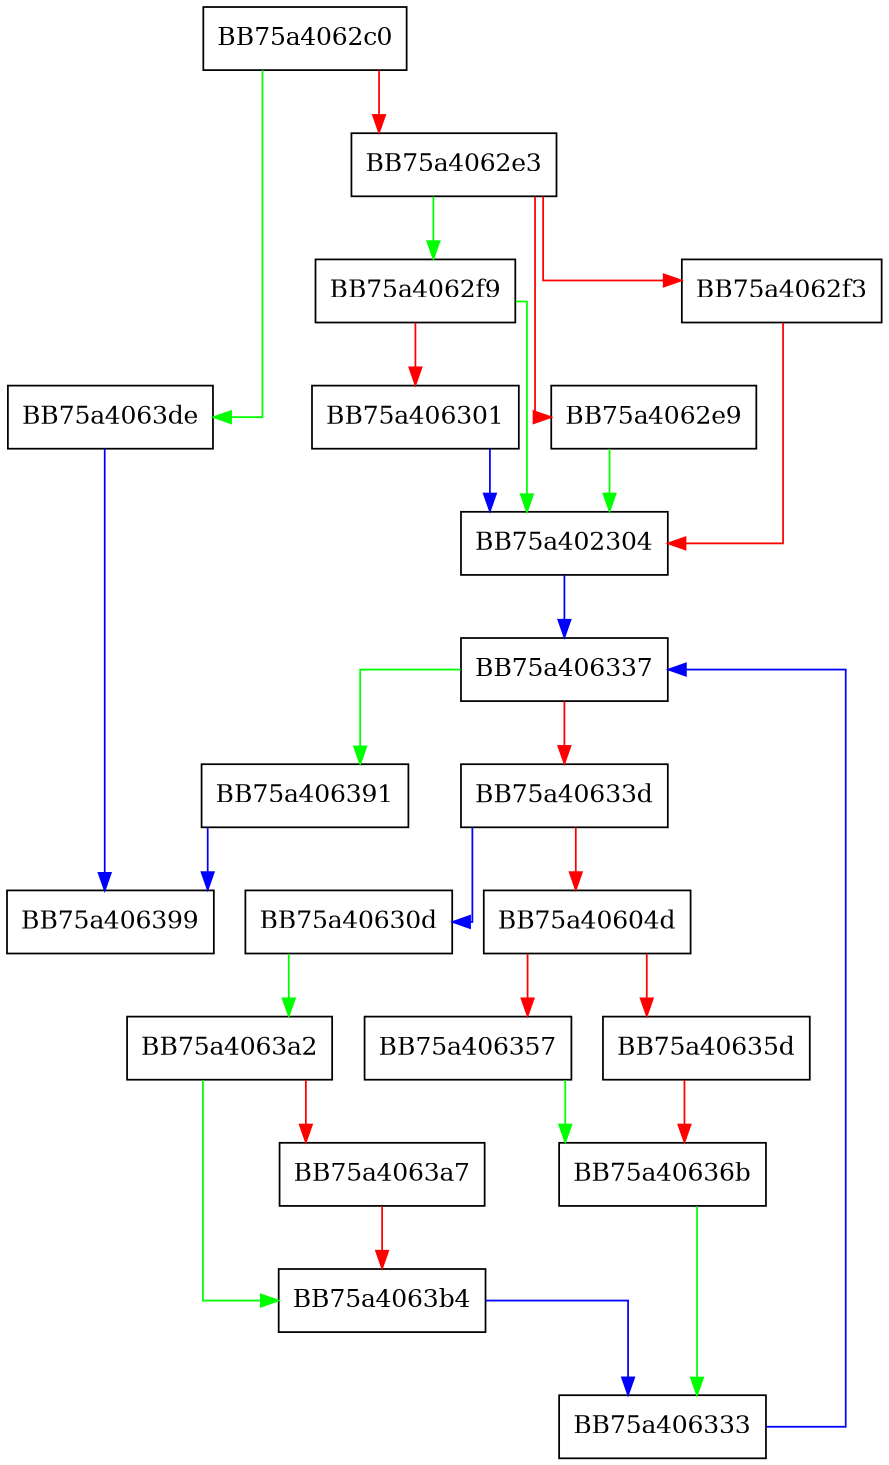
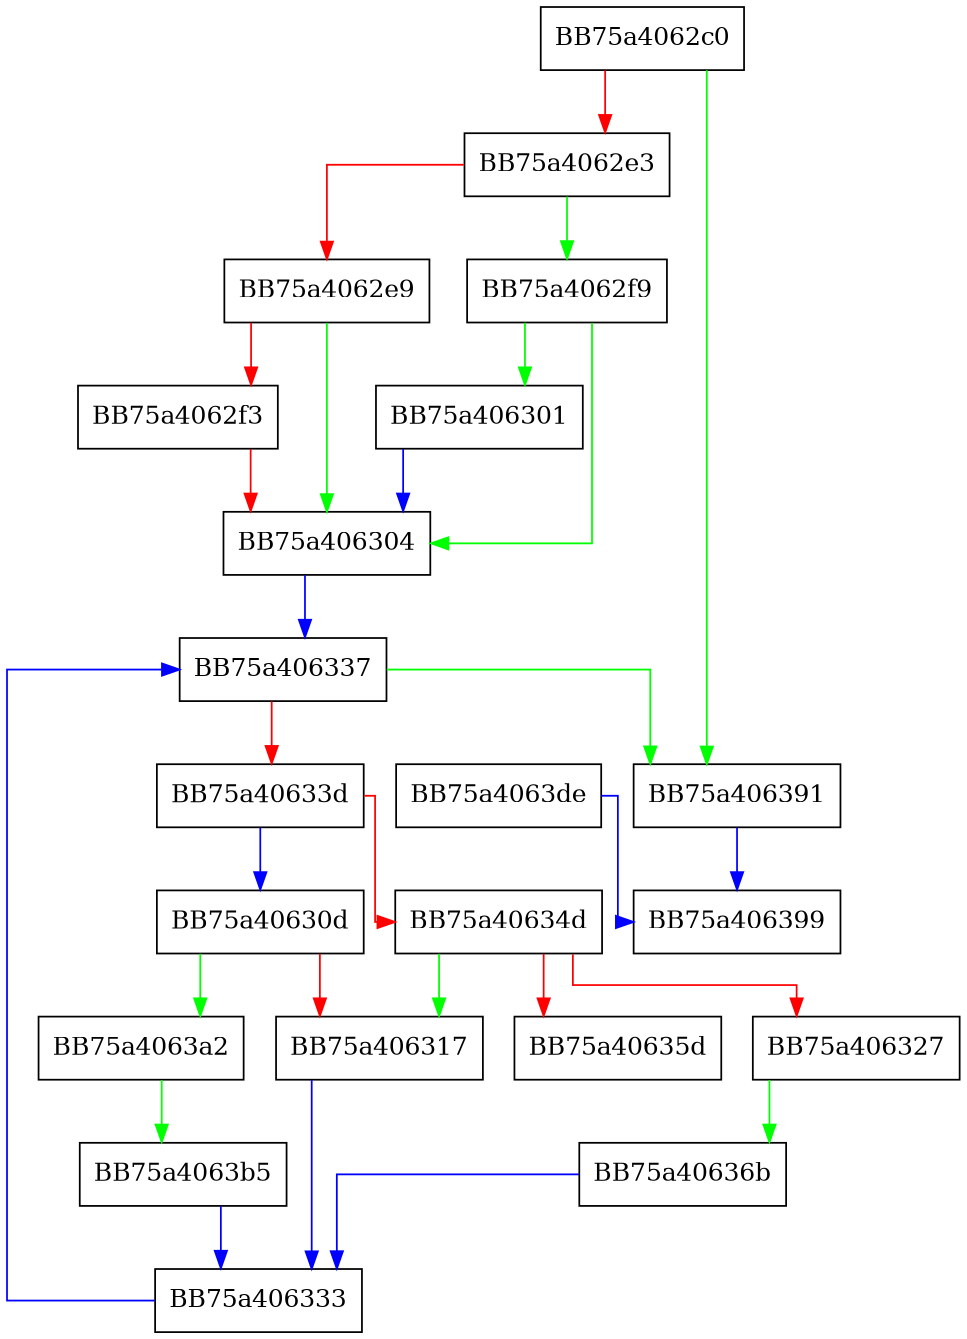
(262, 259) -> (707, 408)
(561, 280) -> (251, 345)
(415, 345) -> (525, 345)
(564, 543) -> (327, 543)
(587, 922) -> (499, 922)
none -> (379, 1048)
(468, 1048) -> (856, 1048)
(684, 1102) -> none
(382, 1174) -> none
(697, 1292) -> (419, 1174)
(382, 1301) -> (183, 1174)
